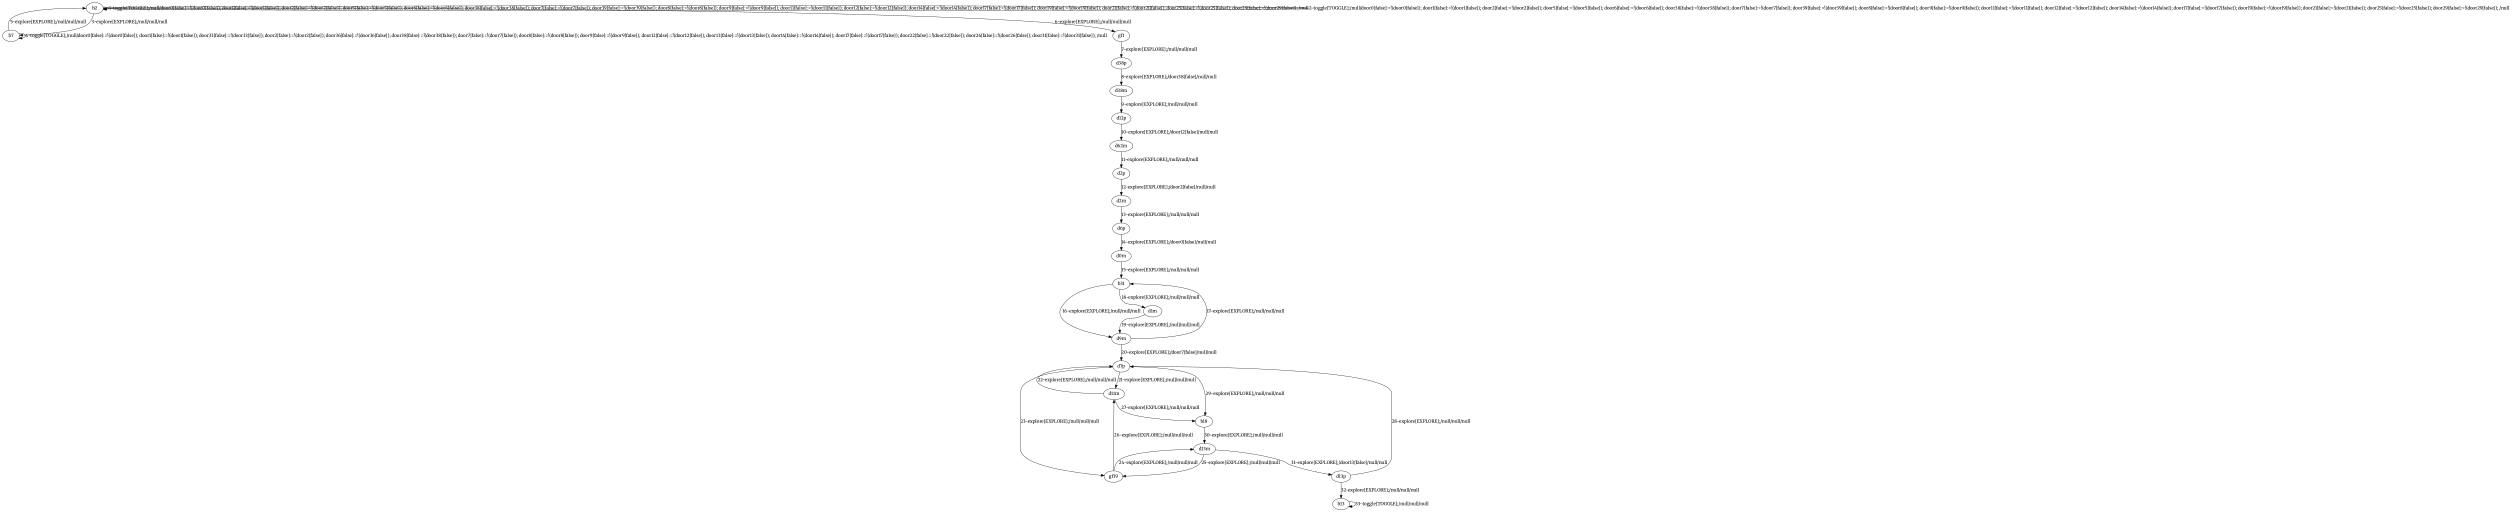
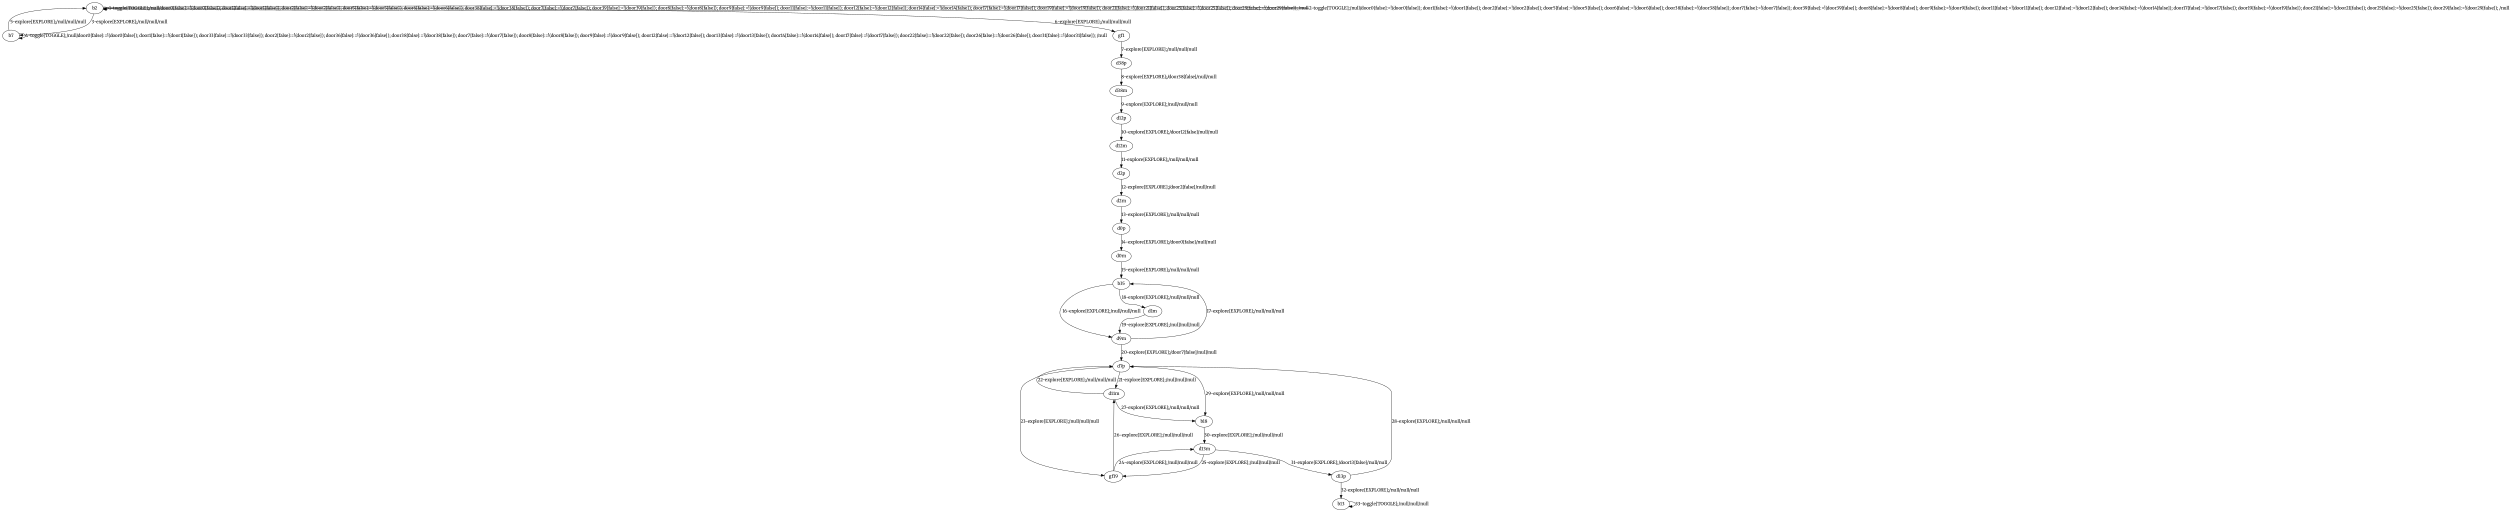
(1121, 146) -> (1121, 146)
(1121, 229) -> (1121, 229)
(1121, 284) -> (1121, 284)
